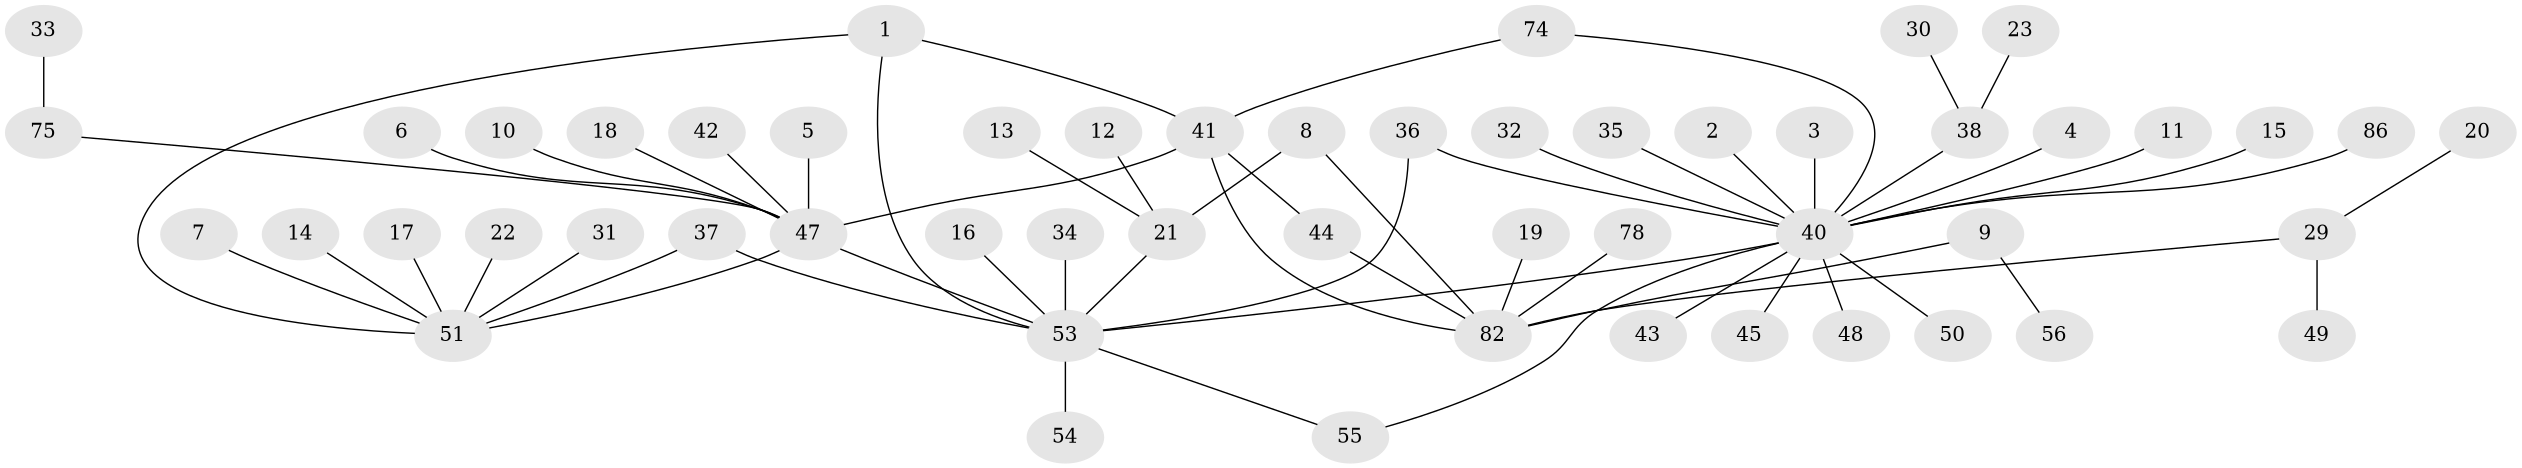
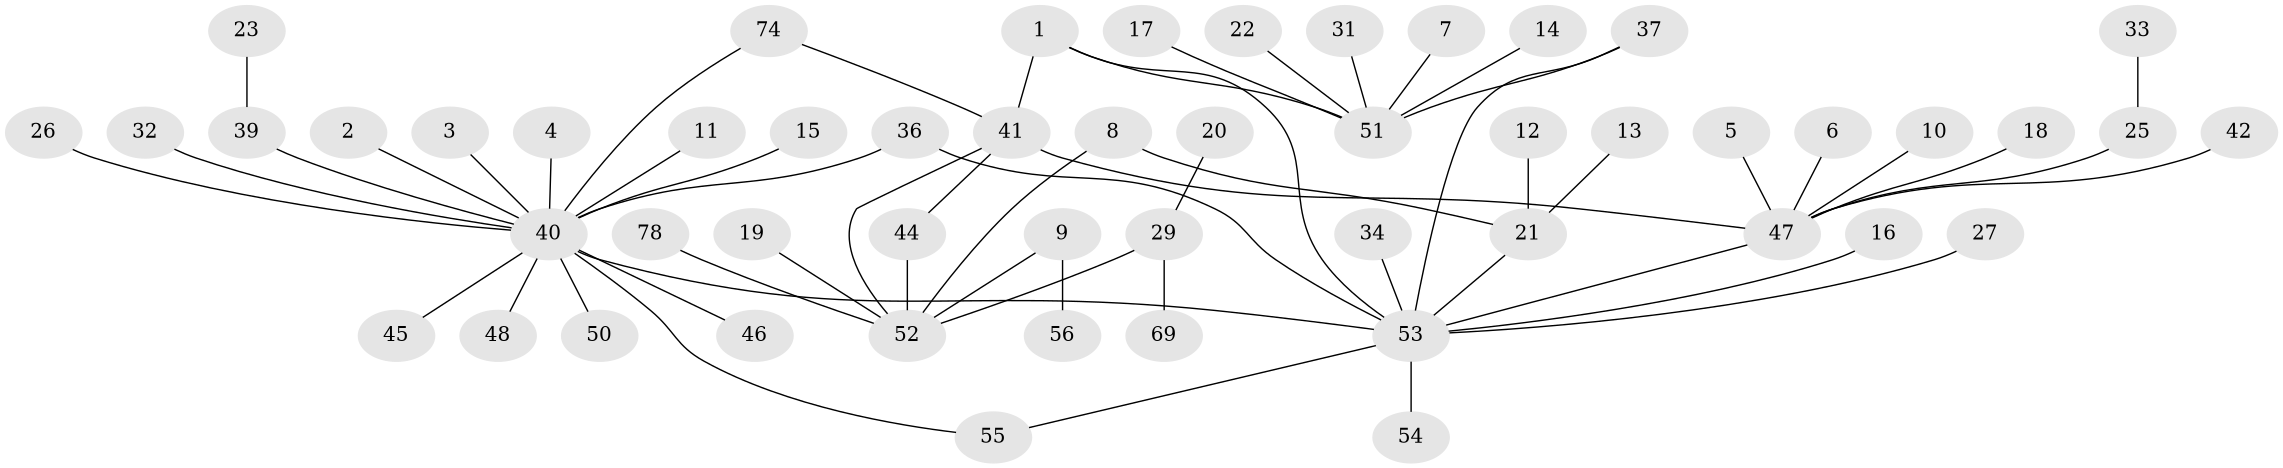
(1919, 31) -> none
(44, 133) -> (2138, 133)
(1611, 133) -> none
(1970, 133) -> (247, 133)
(2376, 133) -> (44, 133)
none -> (1985, 234)
(636, 296) -> none
(1493, 336) -> (907, 336)
(1648, 336) -> (755, 336)
(2317, 336) -> (1164, 336)
